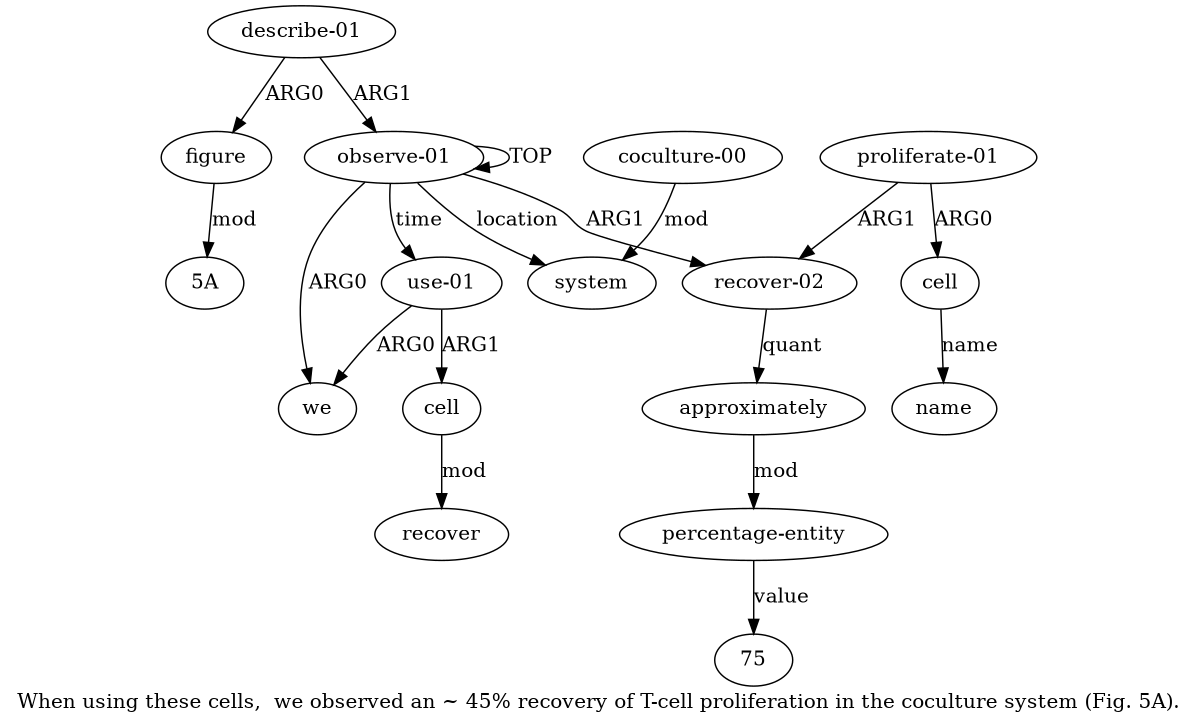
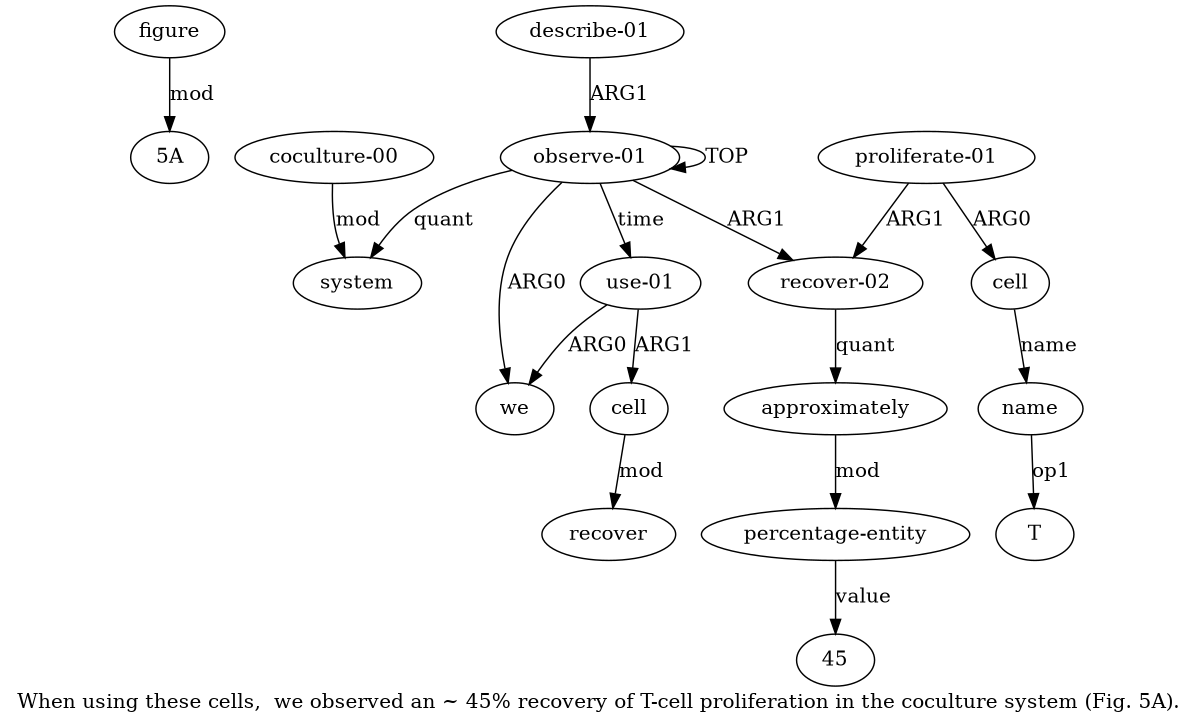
(263, 89) -> none
(518, 220) -> (444, 220)
none -> (1035, 534)
(754, 660) -> (836, 660)
